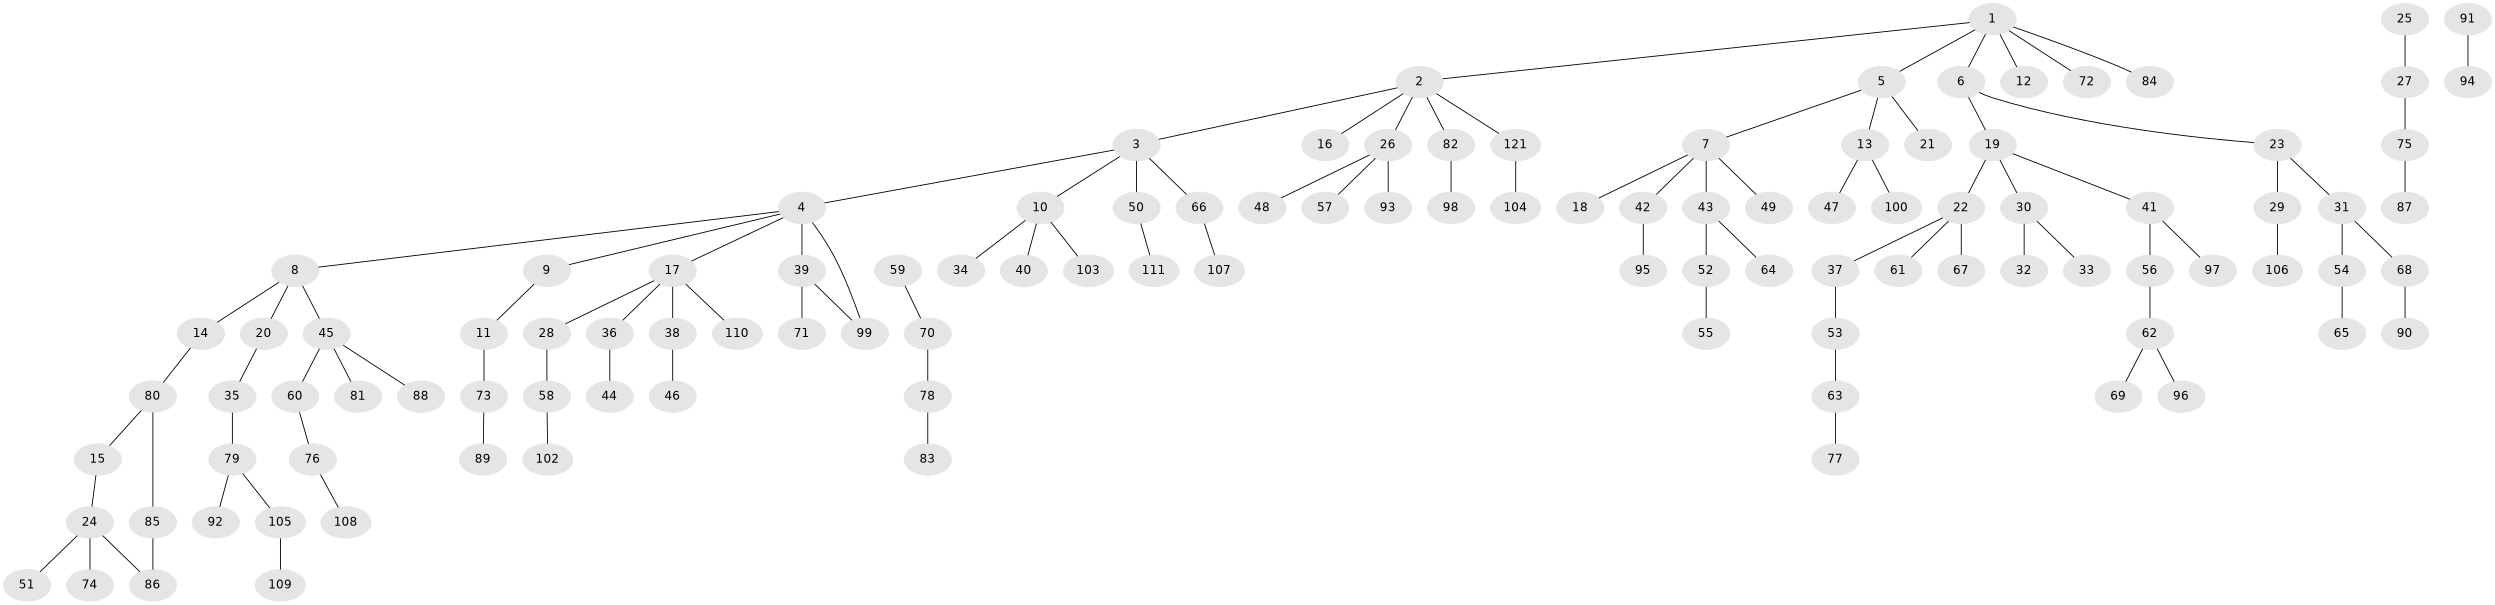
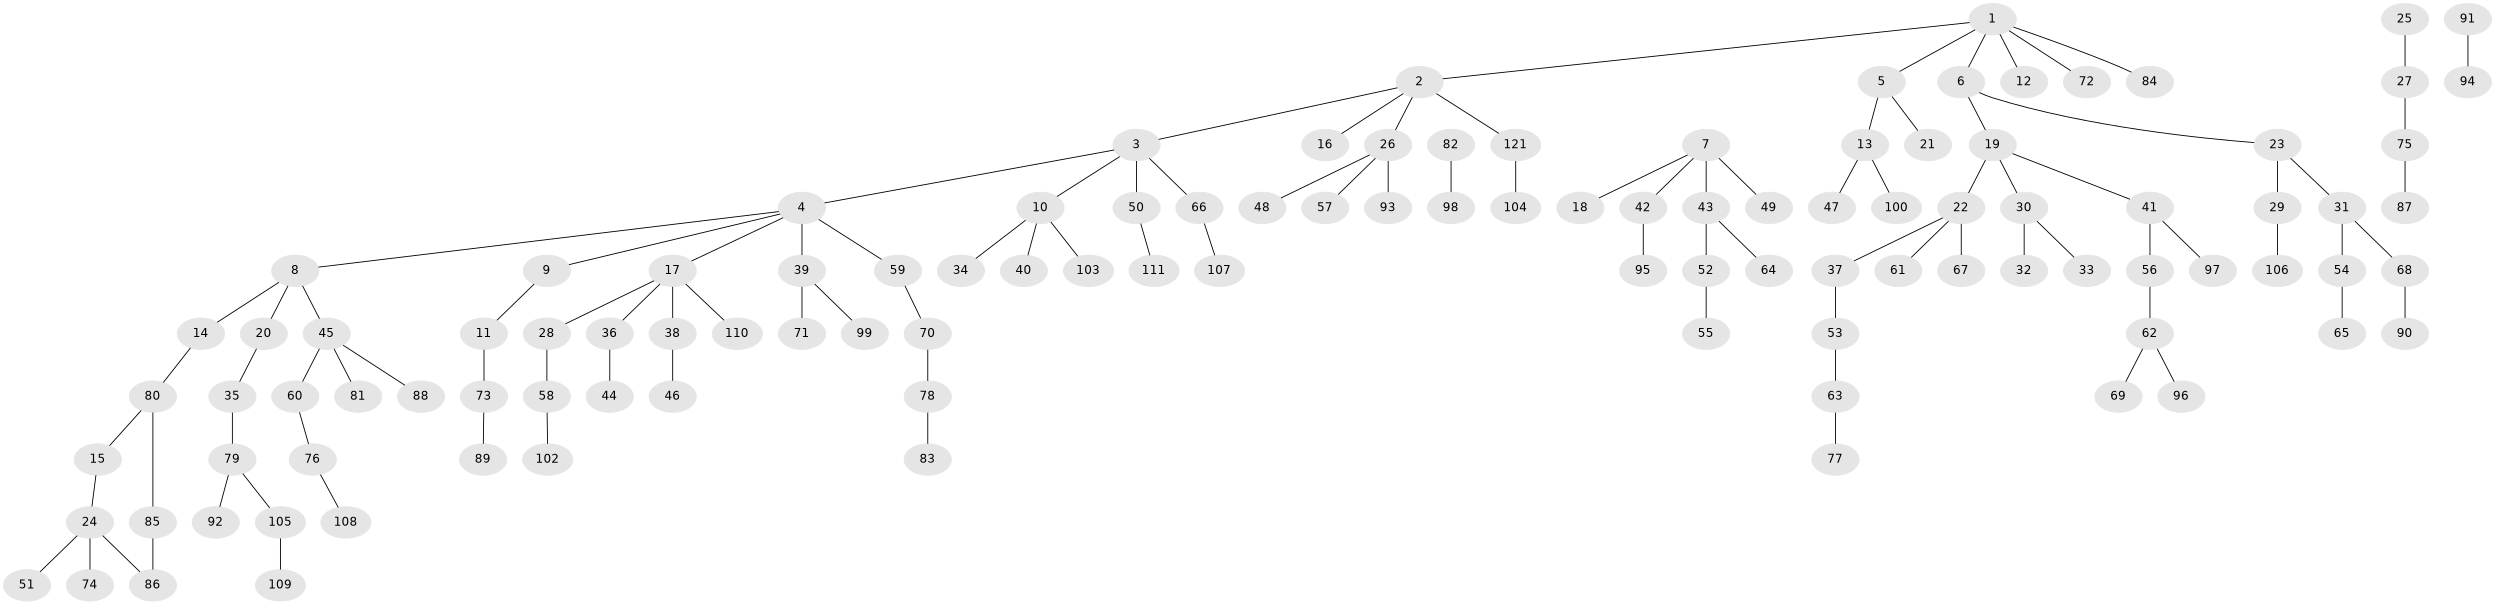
(1435, 114) -> none
(1794, 114) -> none
(840, 268) -> (850, 239)
